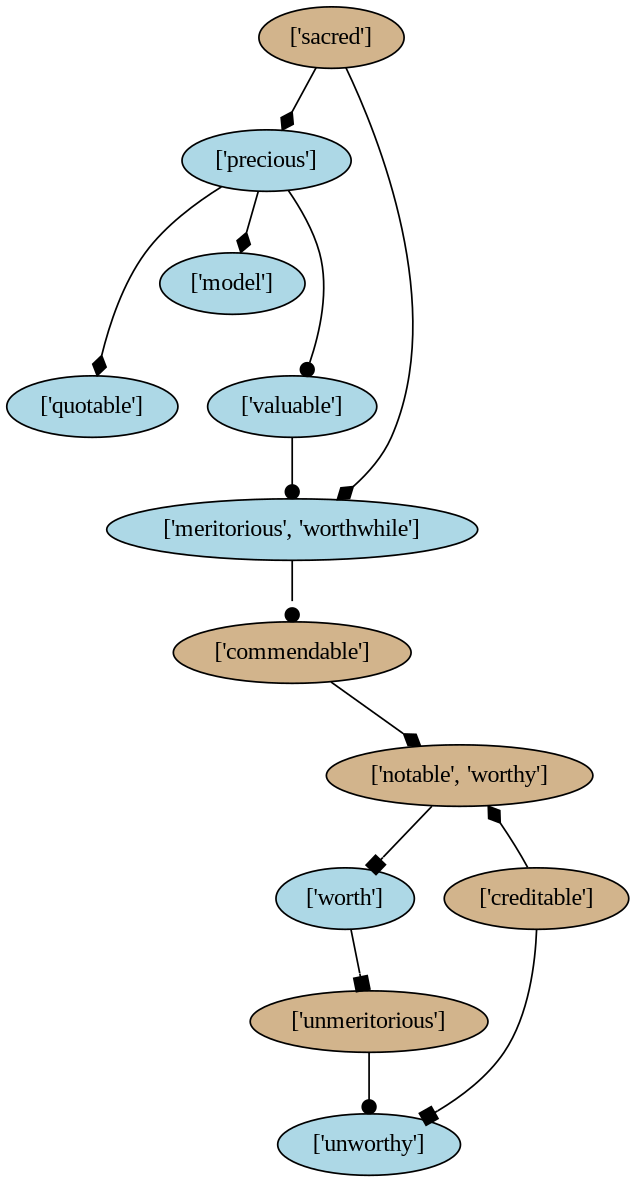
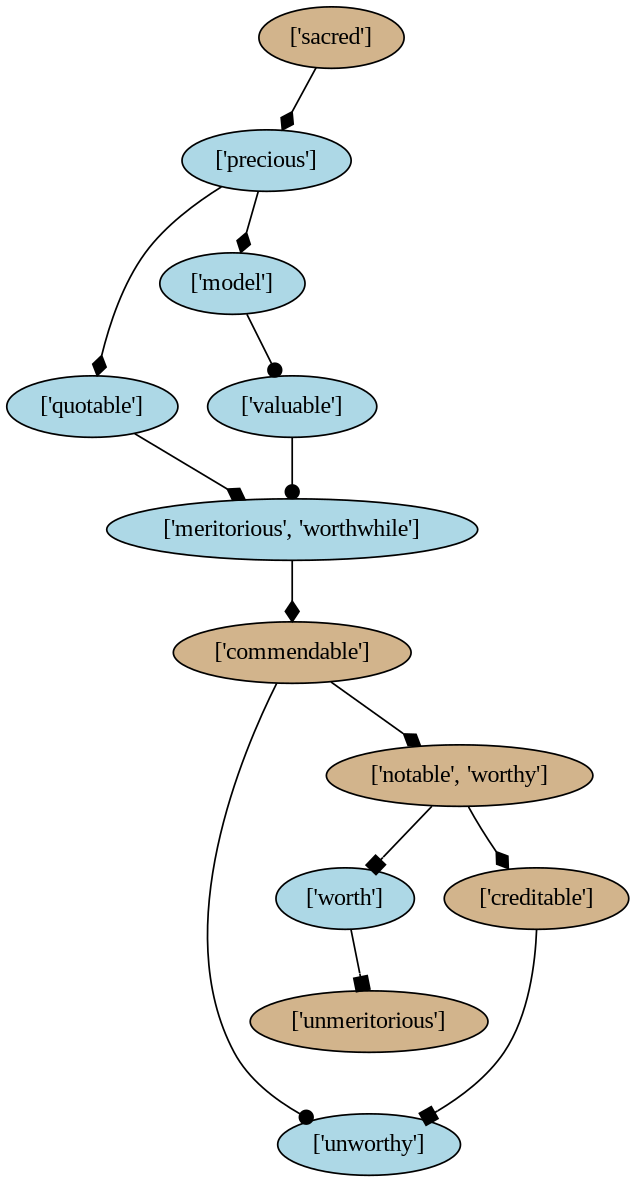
(323, 274) -> (259, 339)
(410, 280) -> (181, 461)
(292, 581) -> (292, 581)
(514, 845) -> (482, 830)
(369, 1076) -> (209, 910)
